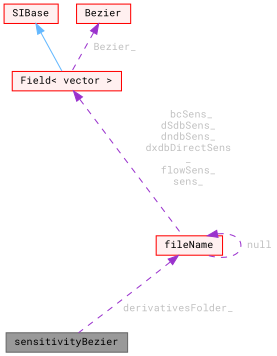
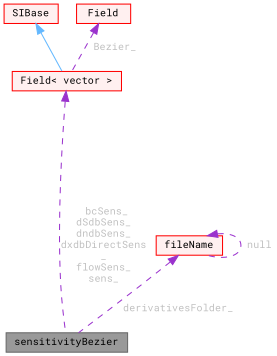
(104, 14) -> (104, 14)
(131, 168) -> (60, 217)
